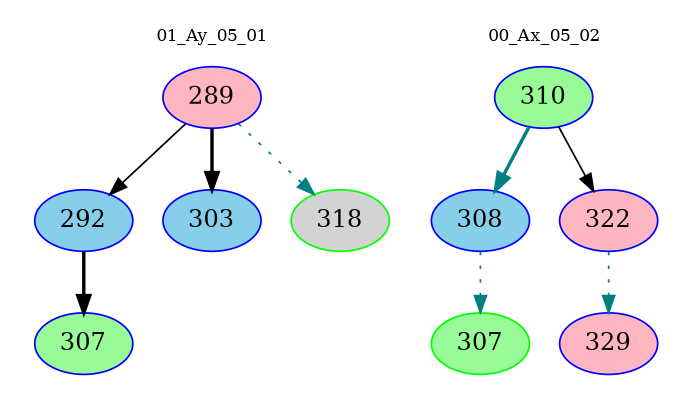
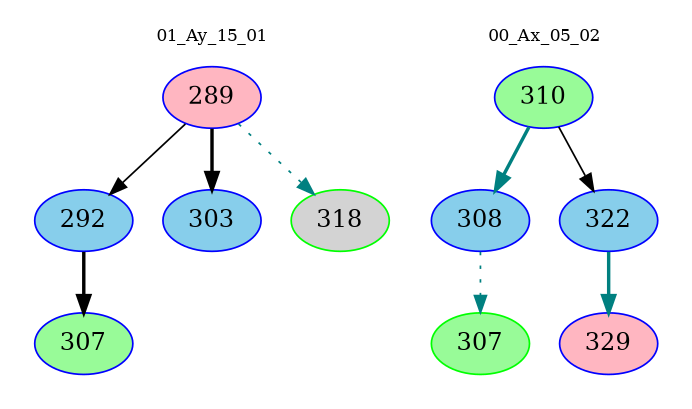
(212, 37) -> (212, 37)
(609, 221) -> (609, 221)
(609, 274) -> (609, 274)
